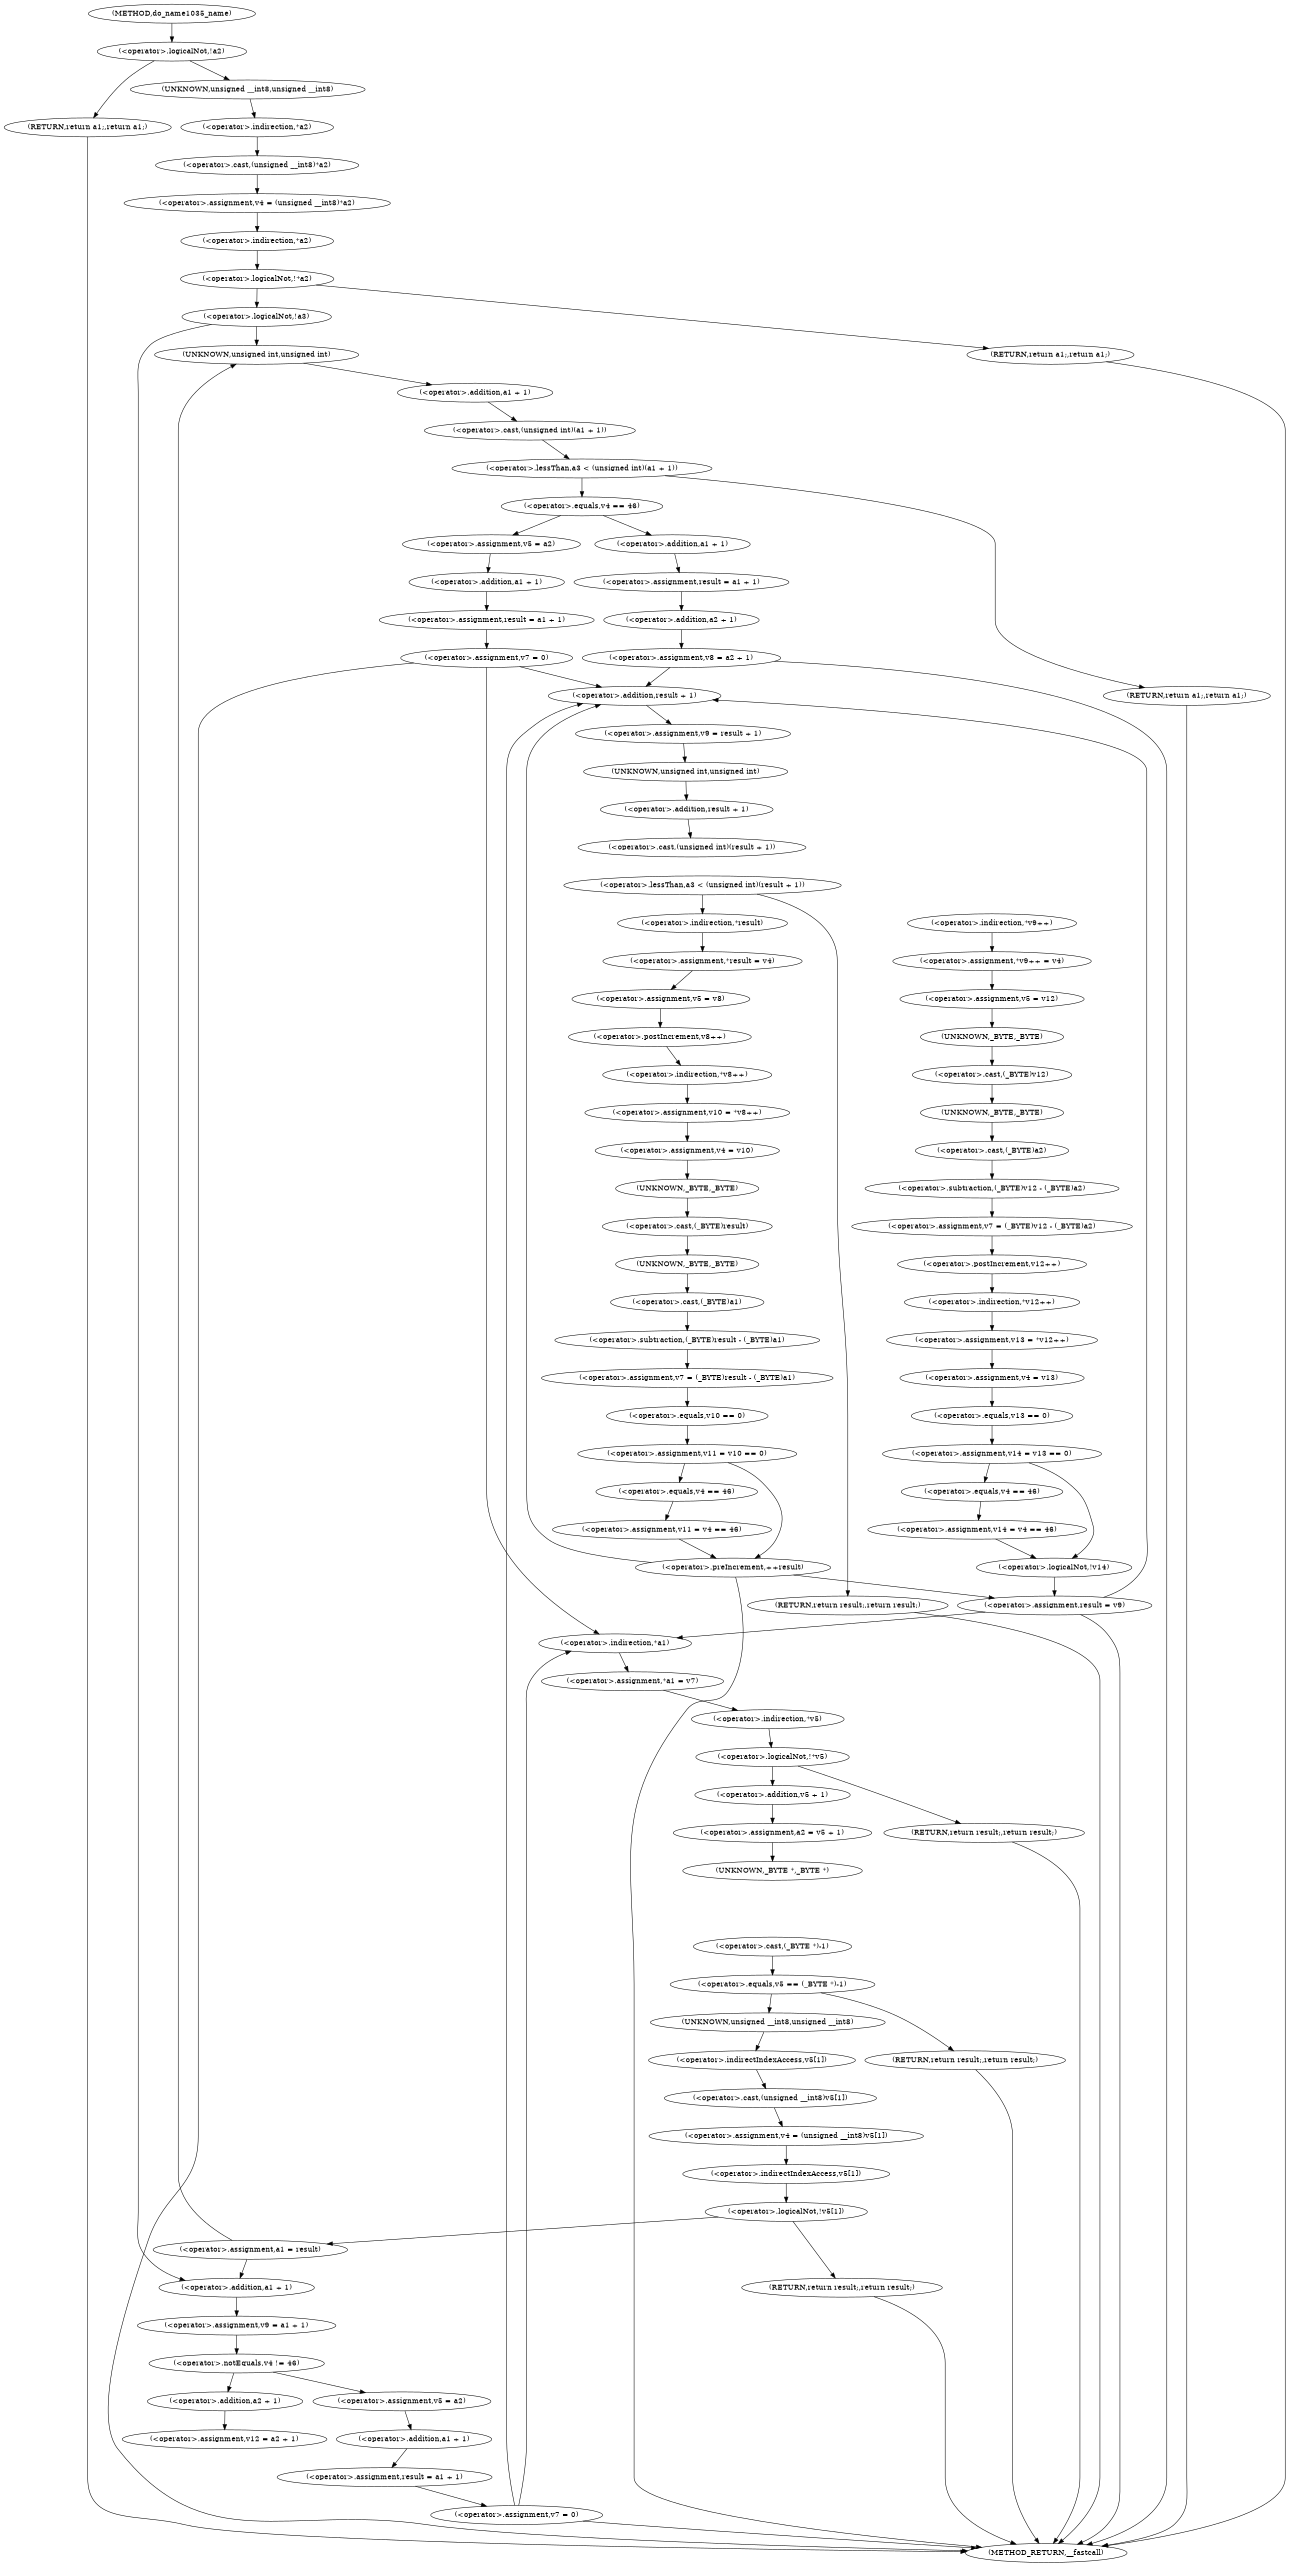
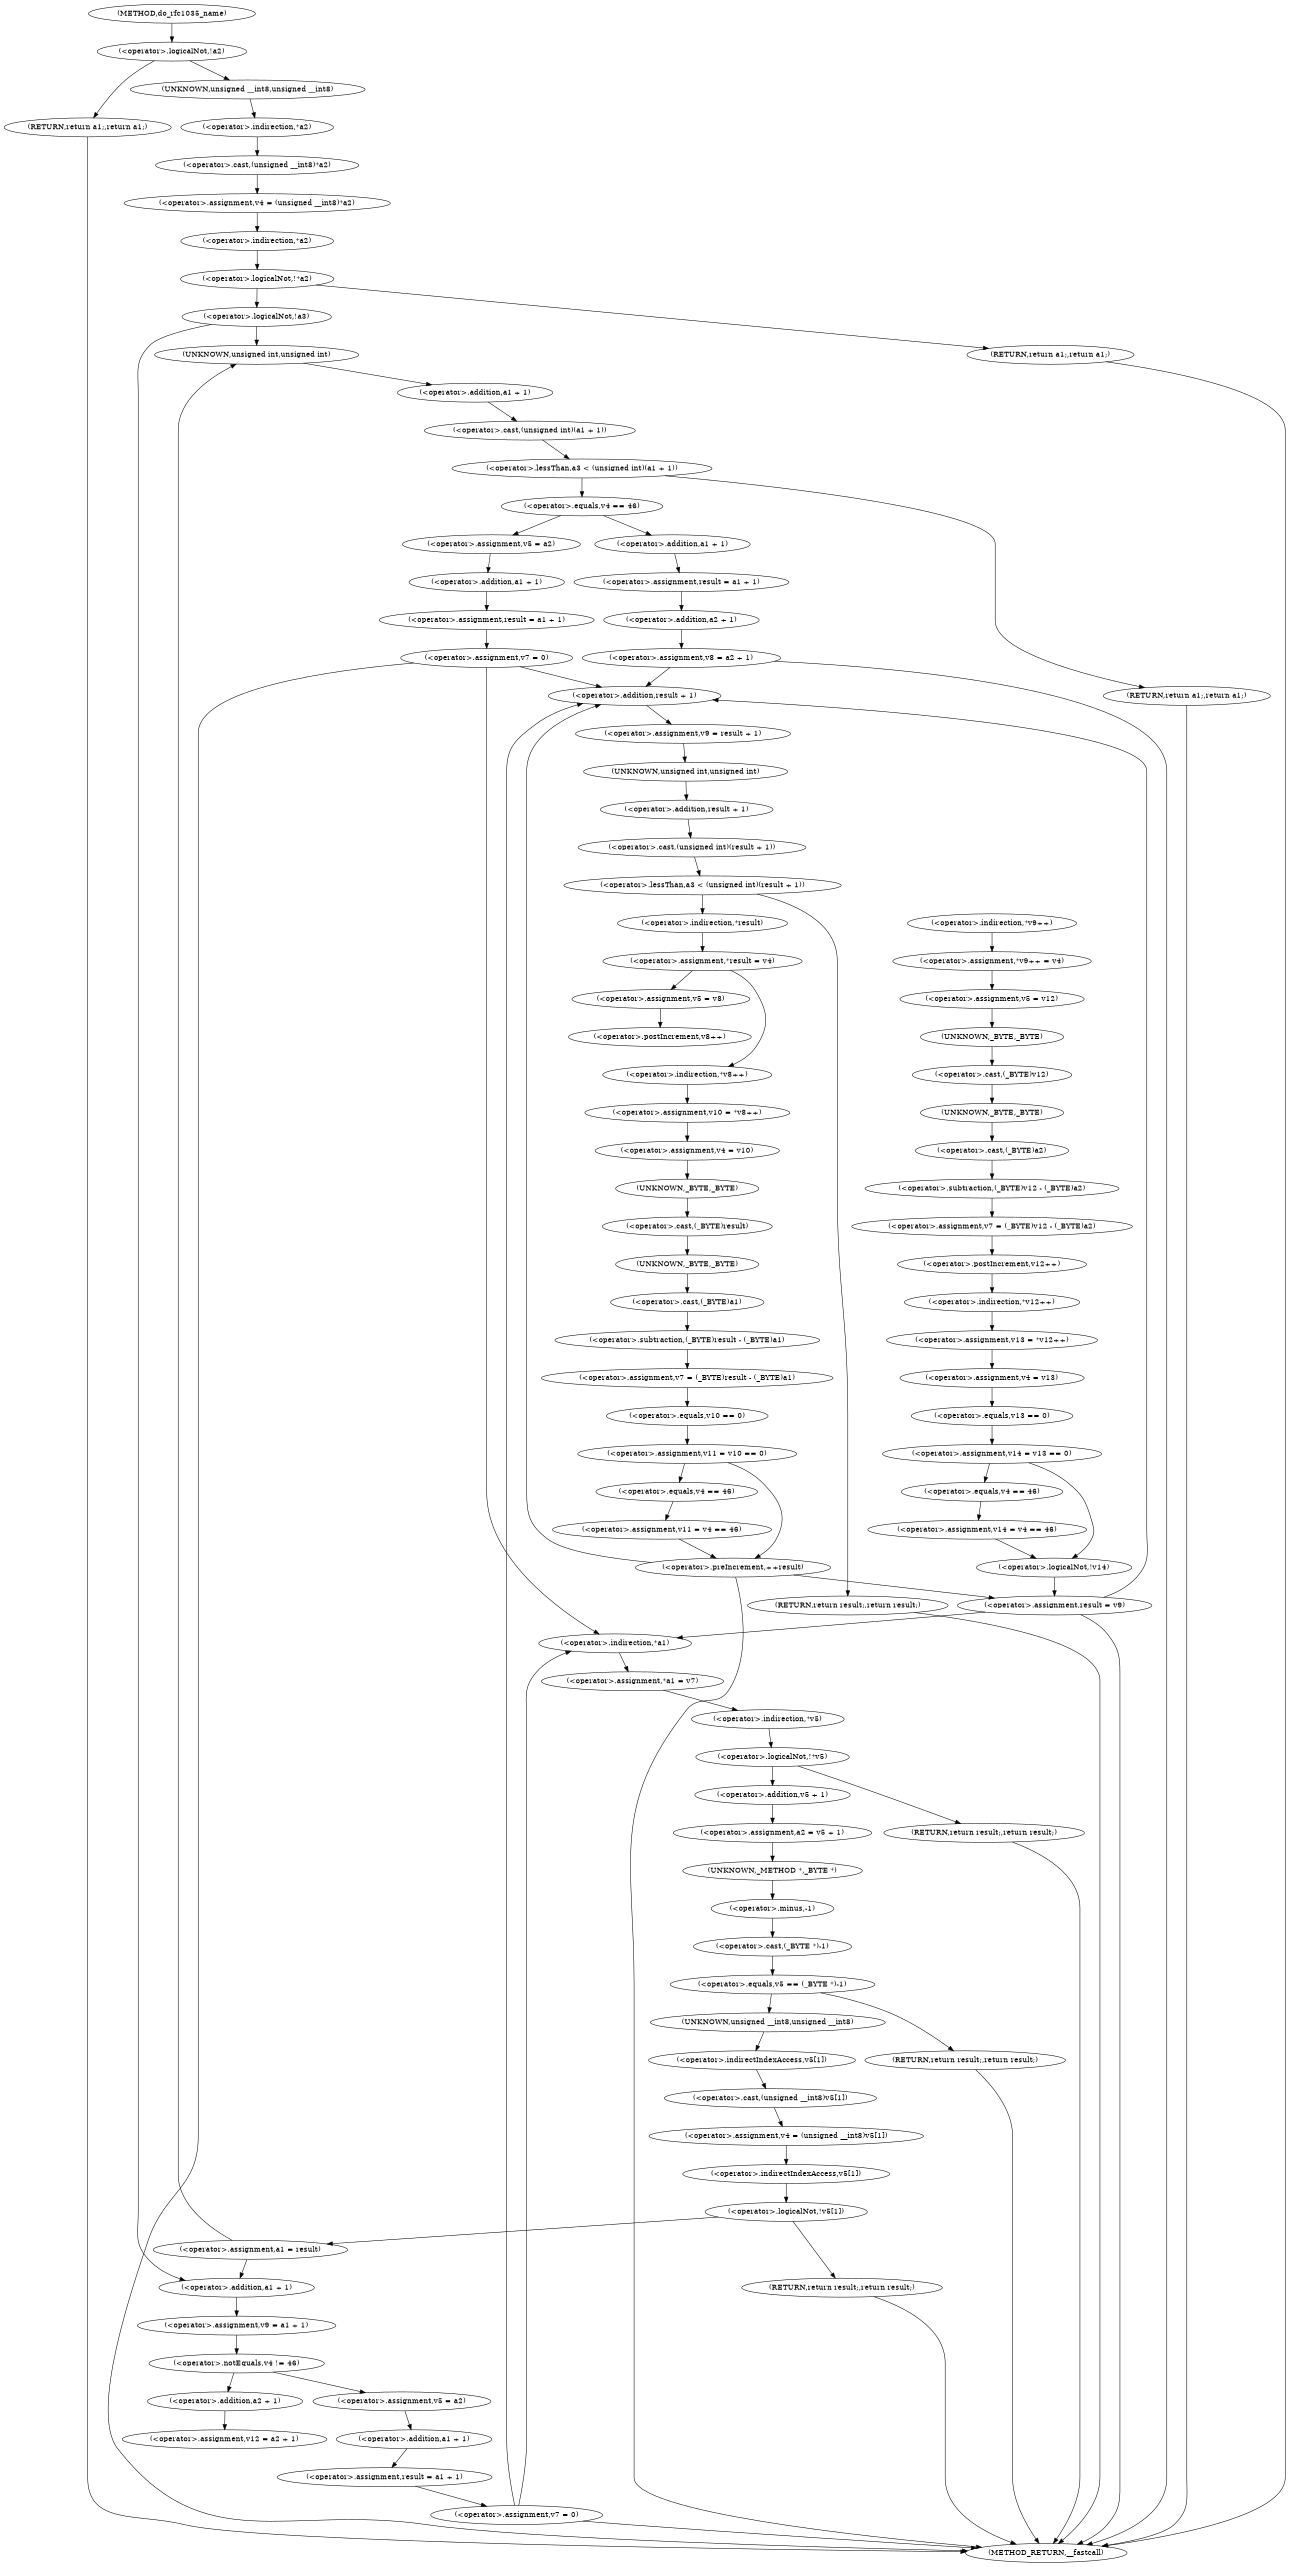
(172, 14) -> (172, 14)
none -> (697, 864)
(672, 1054) -> (766, 1017)
(773, 1871) -> (773, 1871)
none -> (773, 1909)
